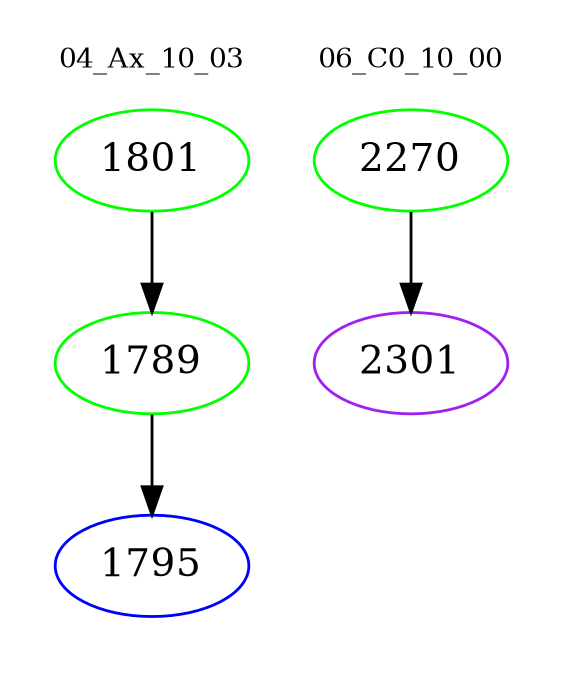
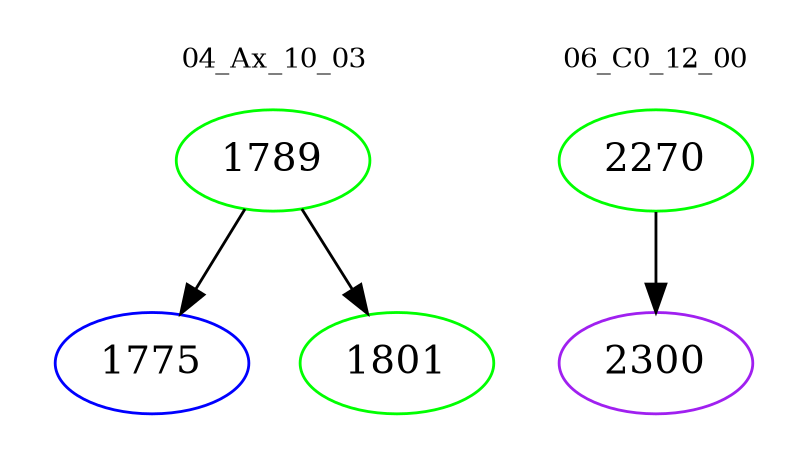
(411, 61) -> (656, 61)
(152, 248) -> (327, 249)
(411, 363) -> (656, 363)
(152, 566) -> (152, 363)
